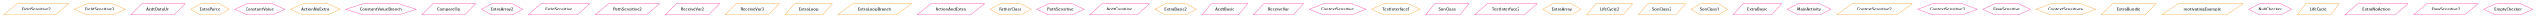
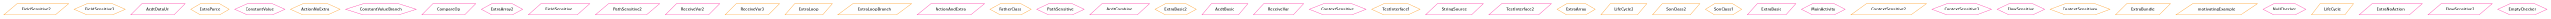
(1447, 9) -> (1454, 9)
